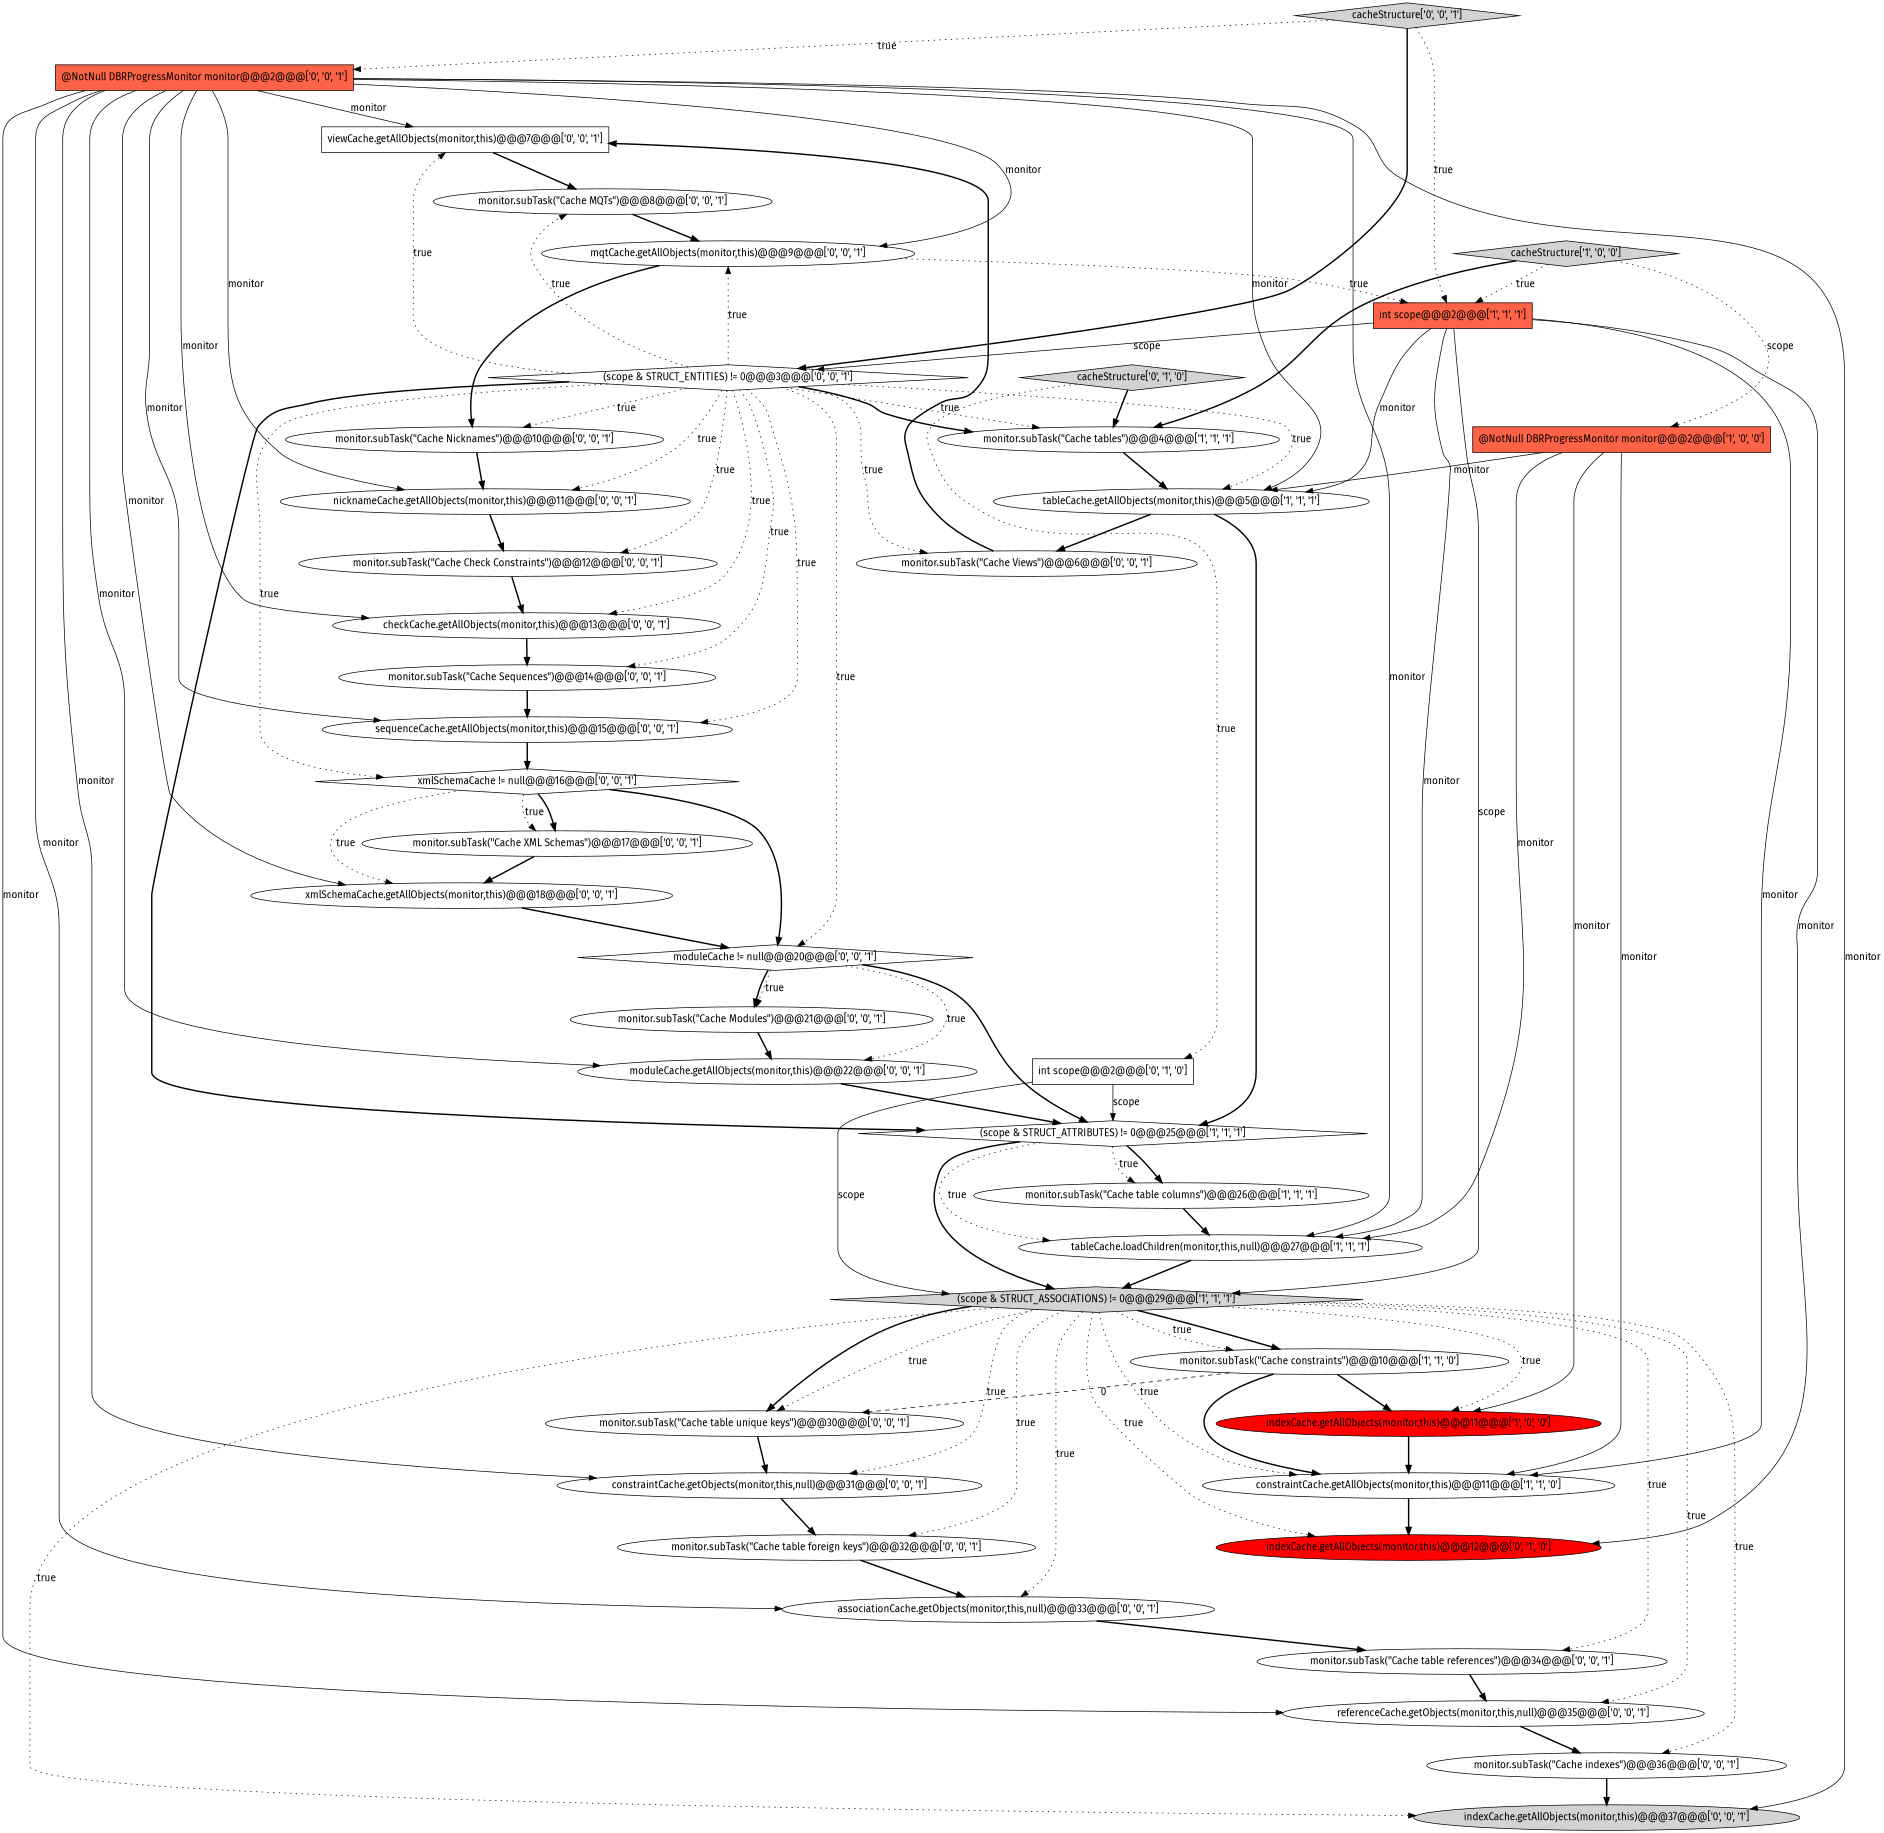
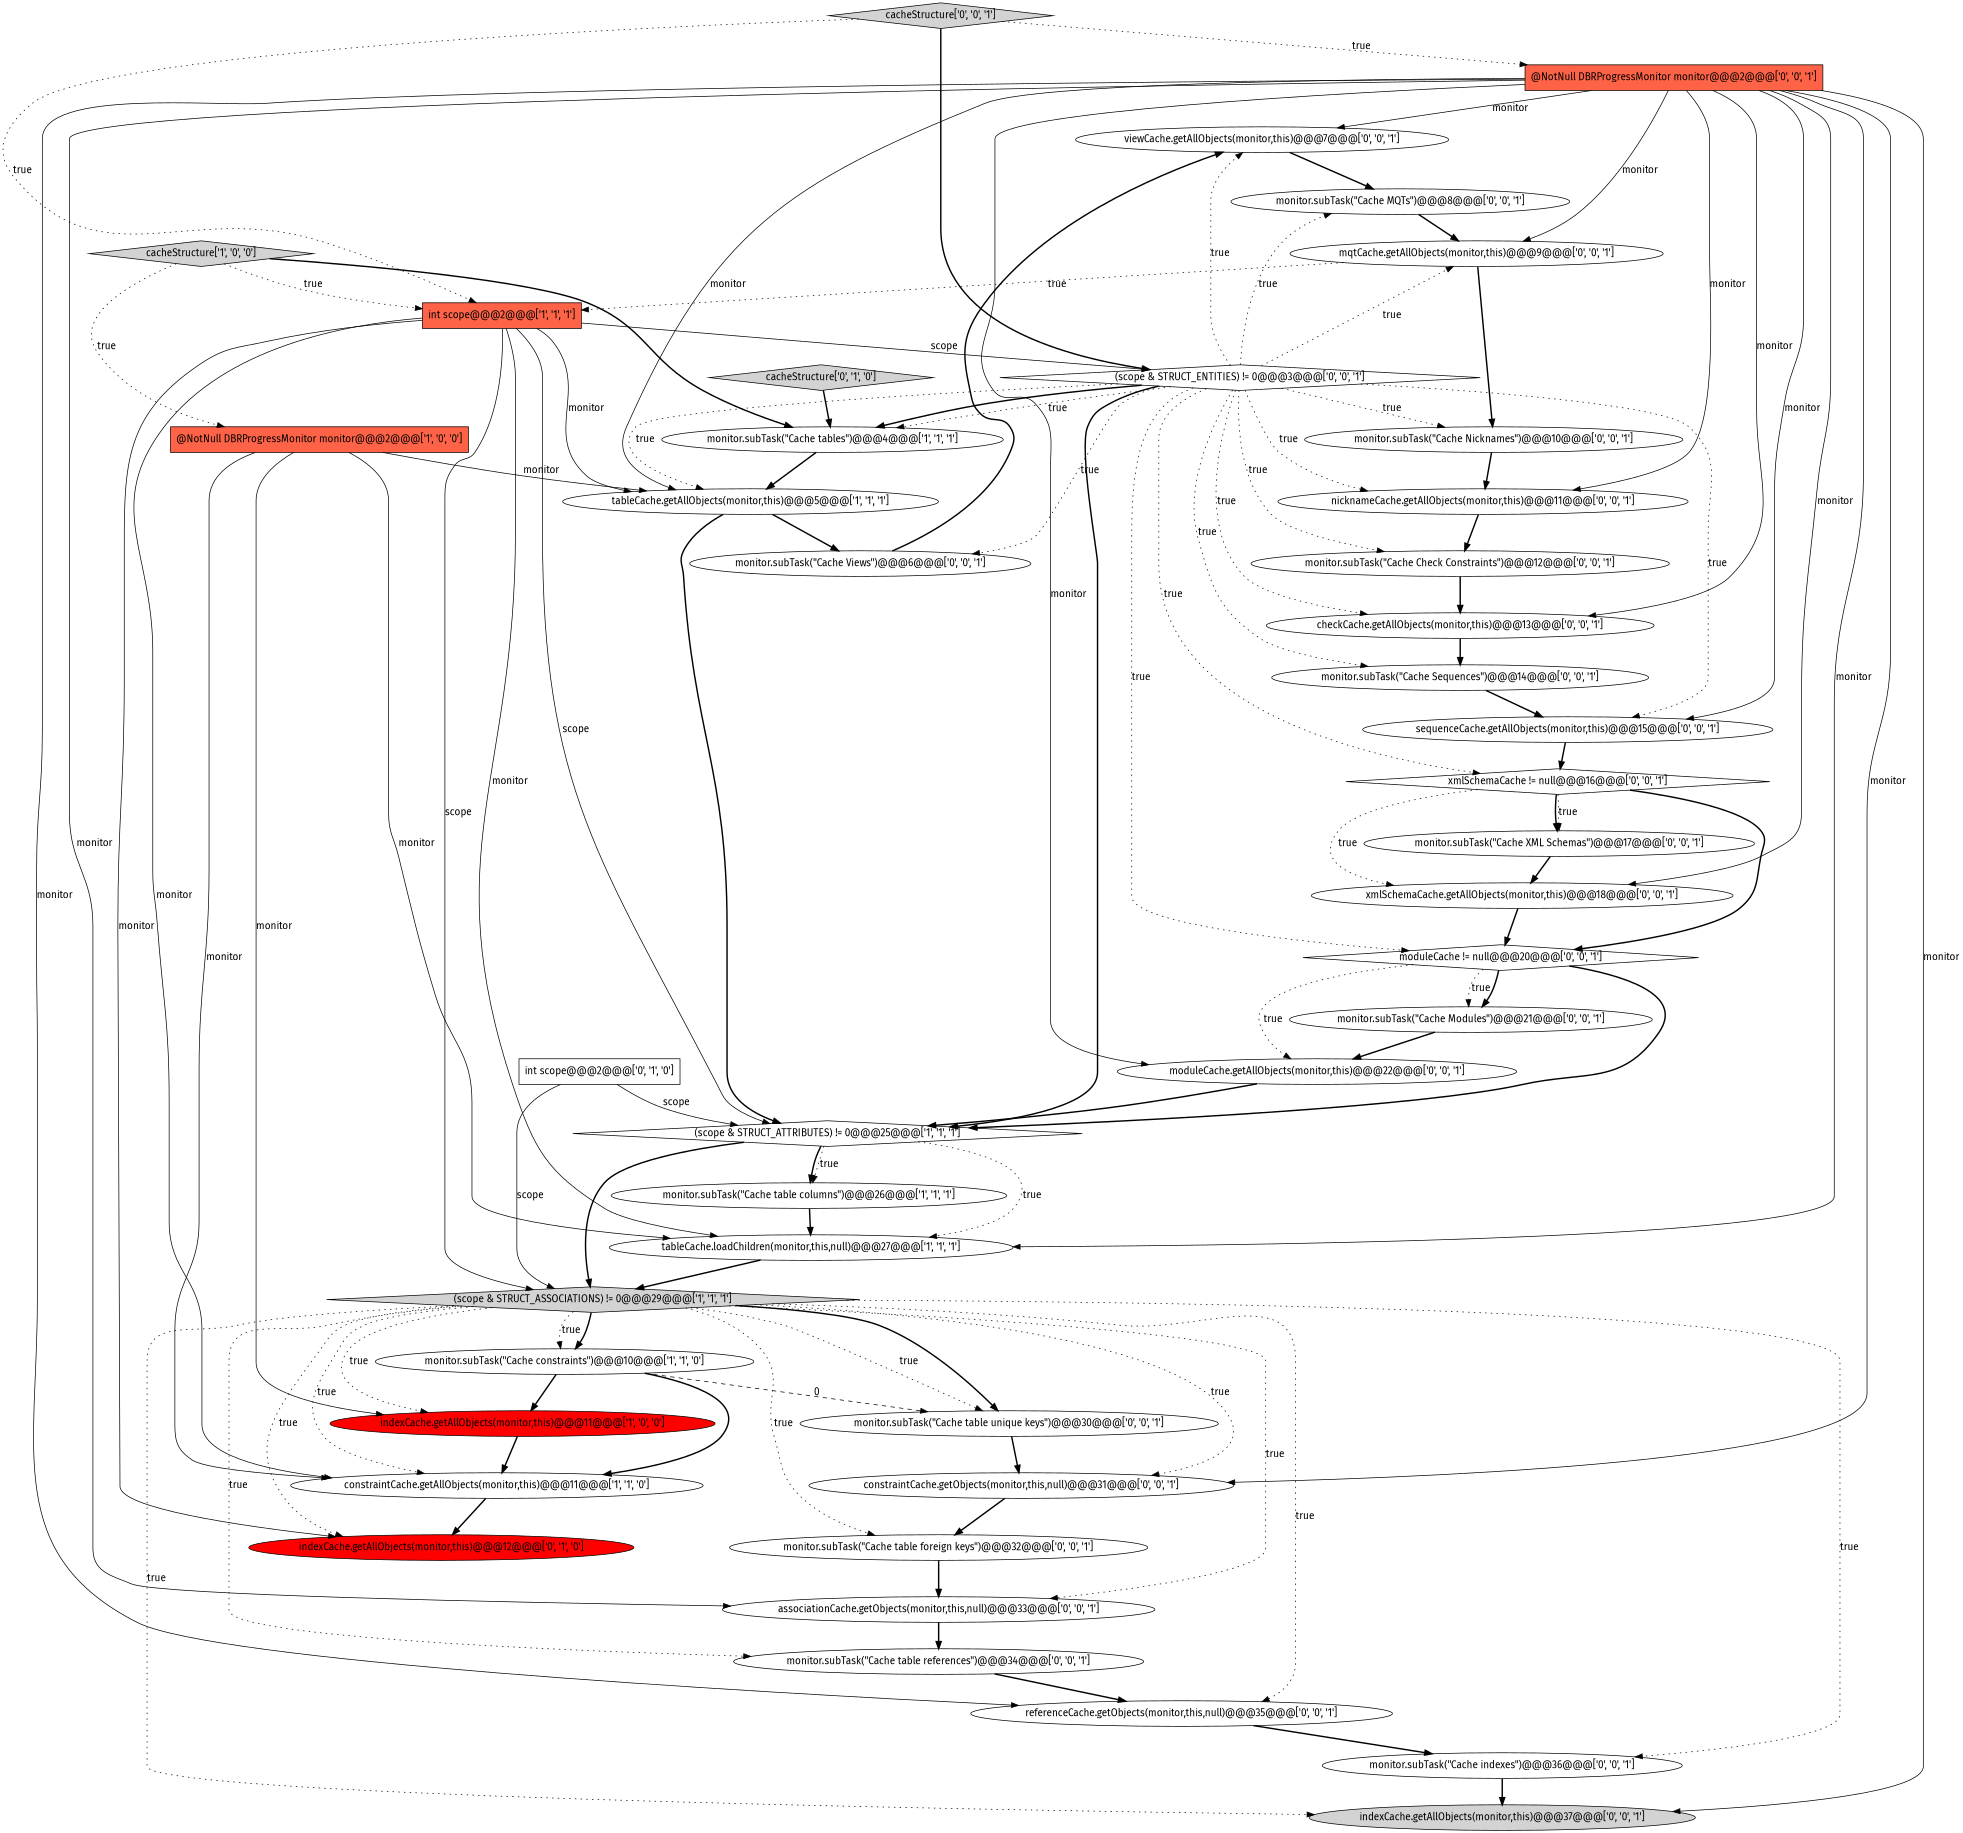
(465, 140) -> (1262, 140)
(1781, 347) -> (107, 347)
(1211, 563) -> none
none -> (564, 749)
